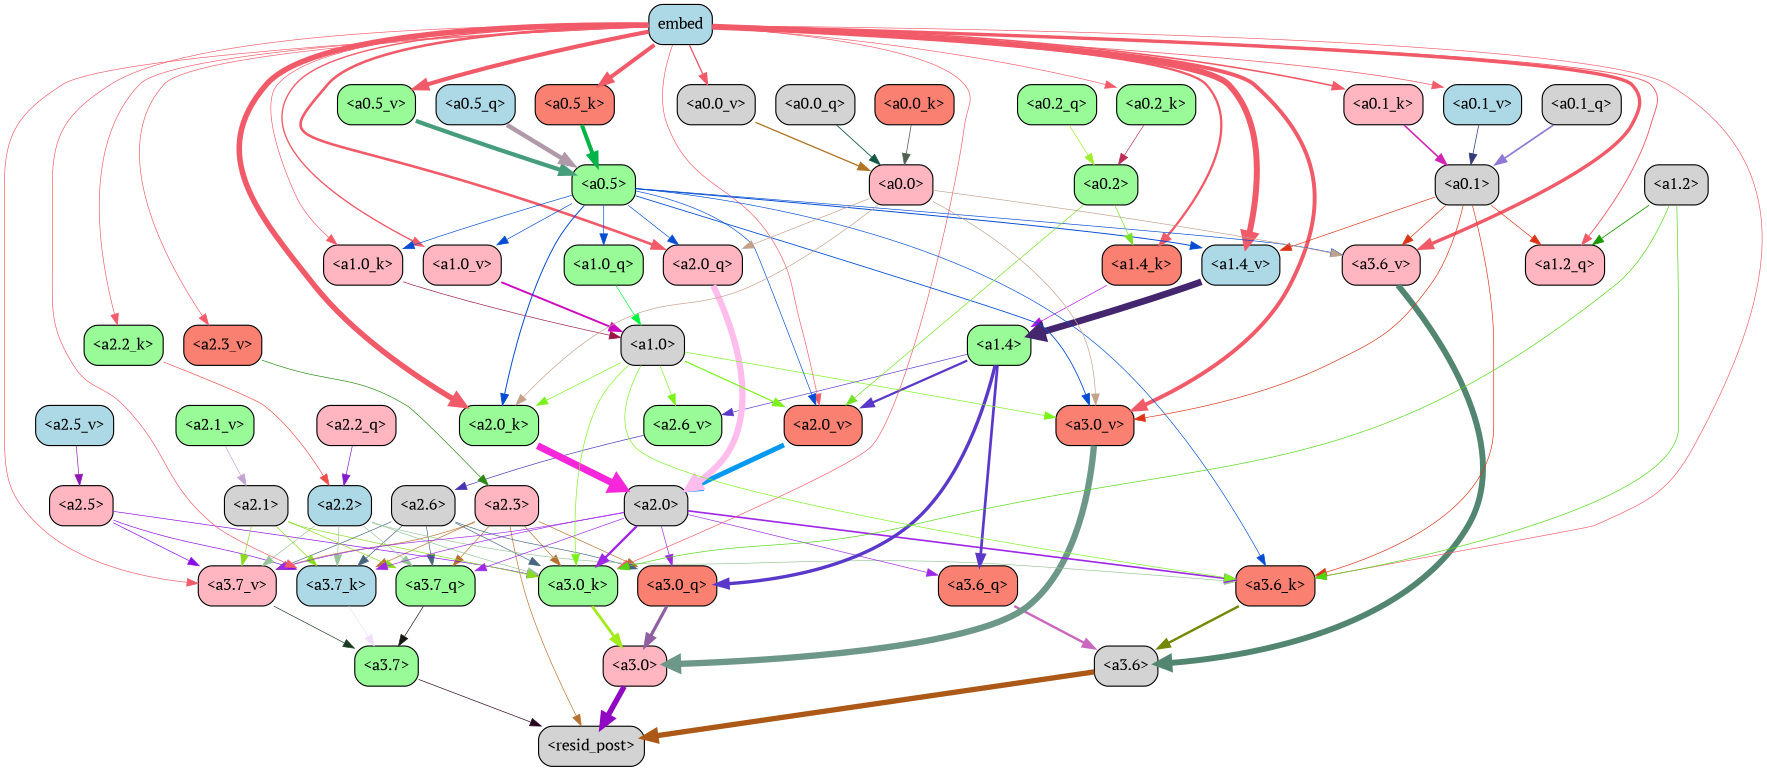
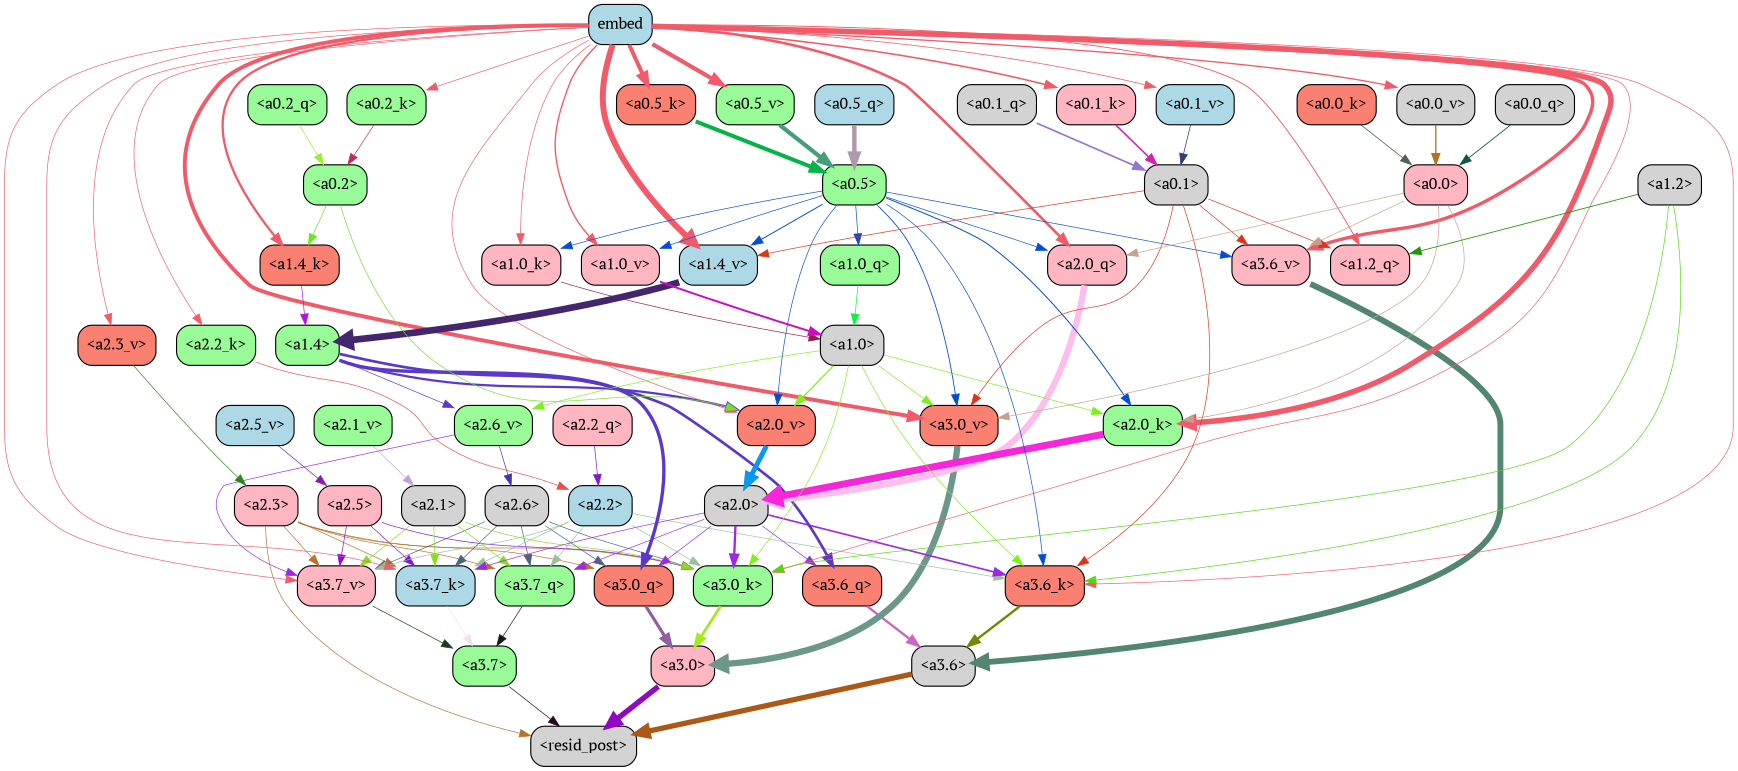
(455, 538) -> (279, 473)
